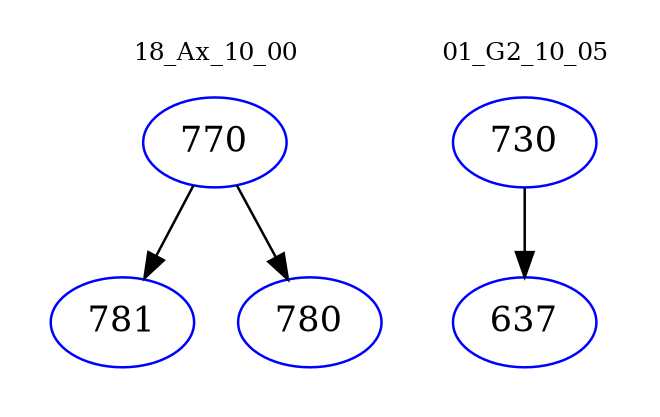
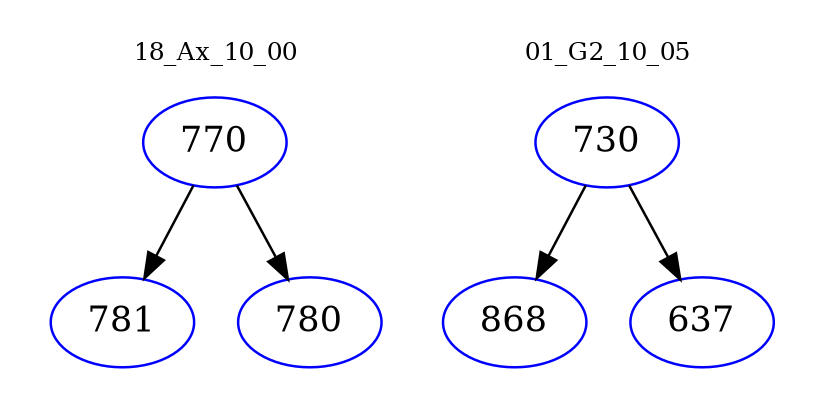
none -> (515, 322)
